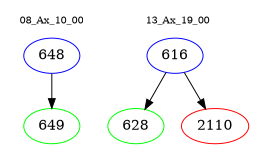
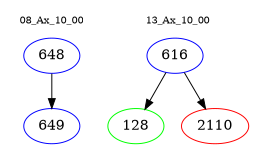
(178, 21) -> (178, 21)
(52, 126) -> (52, 126)
(136, 126) -> (136, 126)
